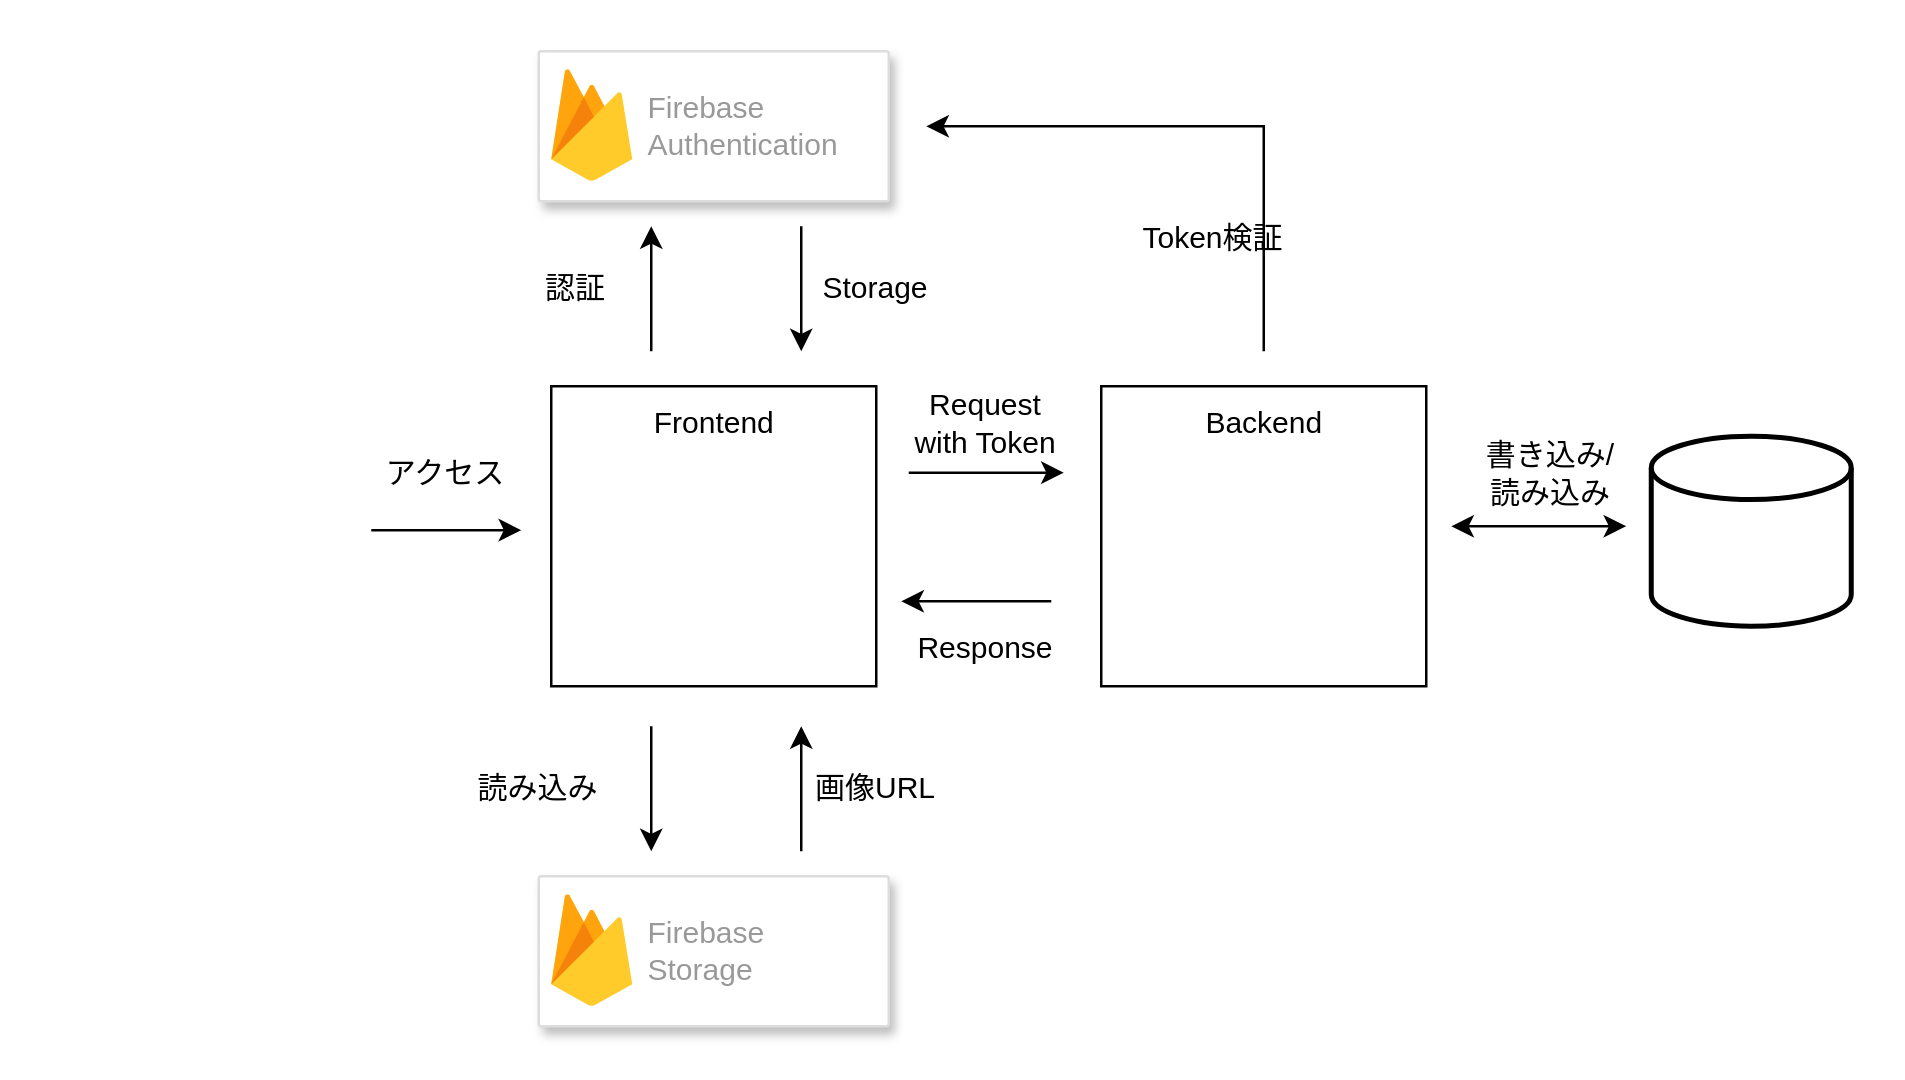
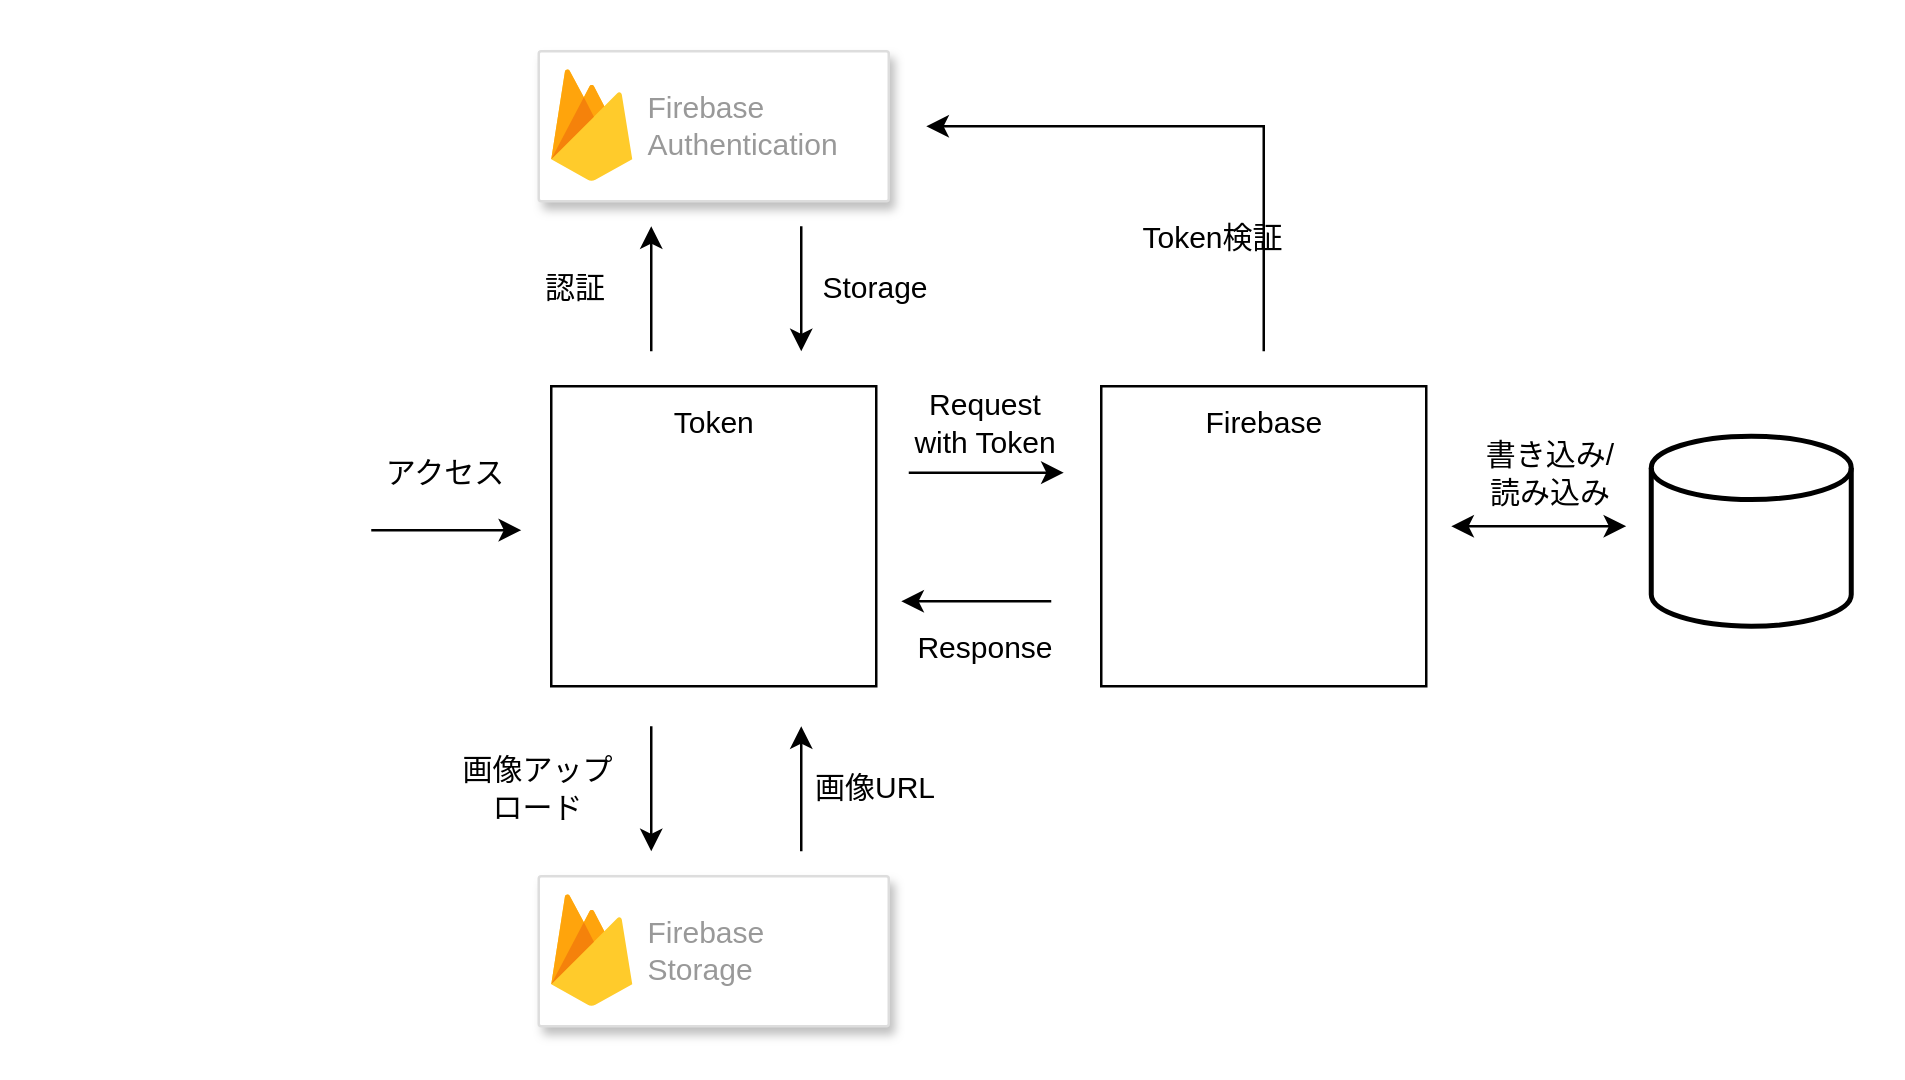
(715, 424) -> (715, 424)
(1265, 424) -> (1265, 424)
(539, 789) -> (539, 789)
